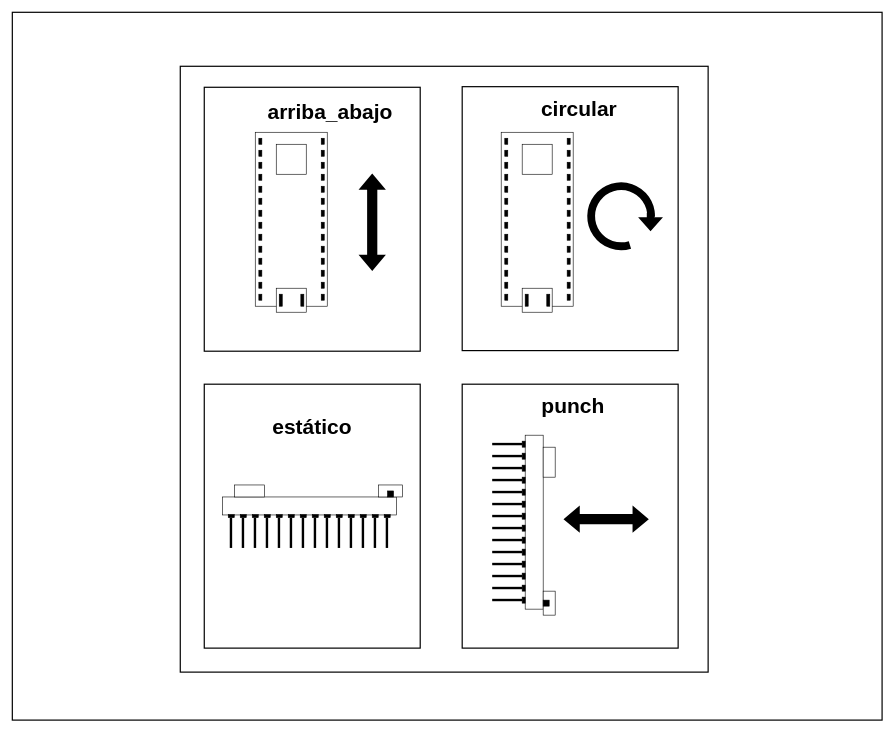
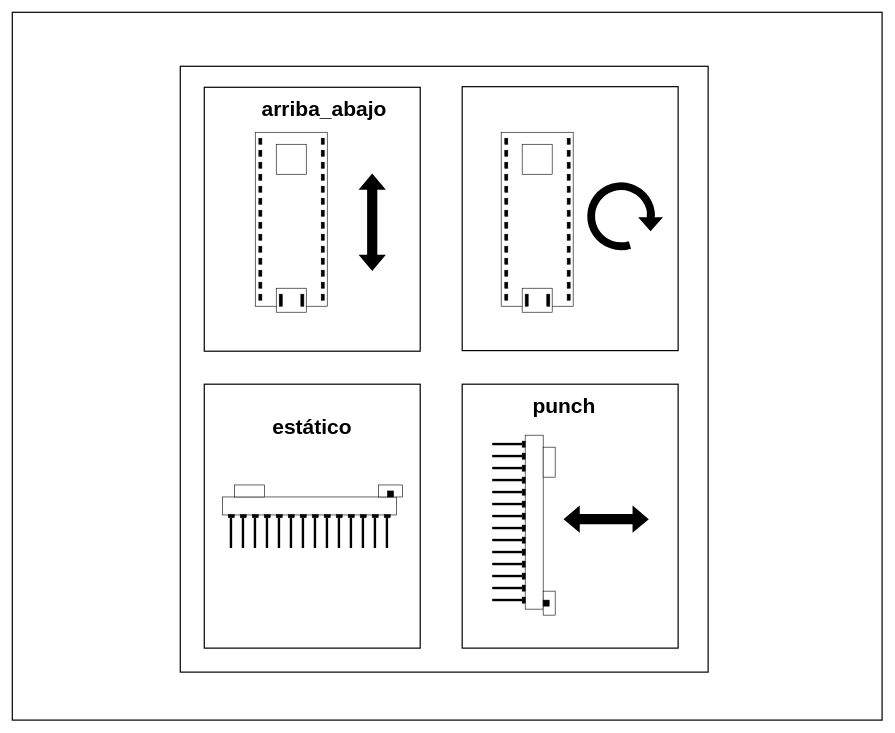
(579, 108) -> none
(330, 111) -> (324, 108)
(573, 405) -> (564, 405)
